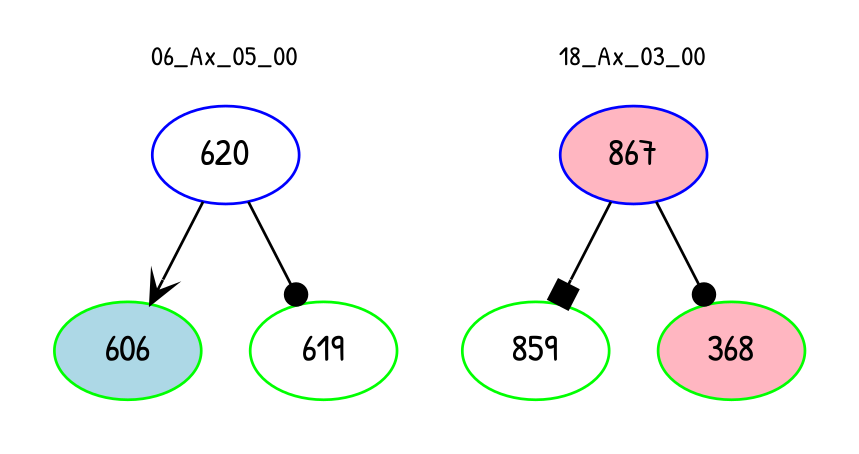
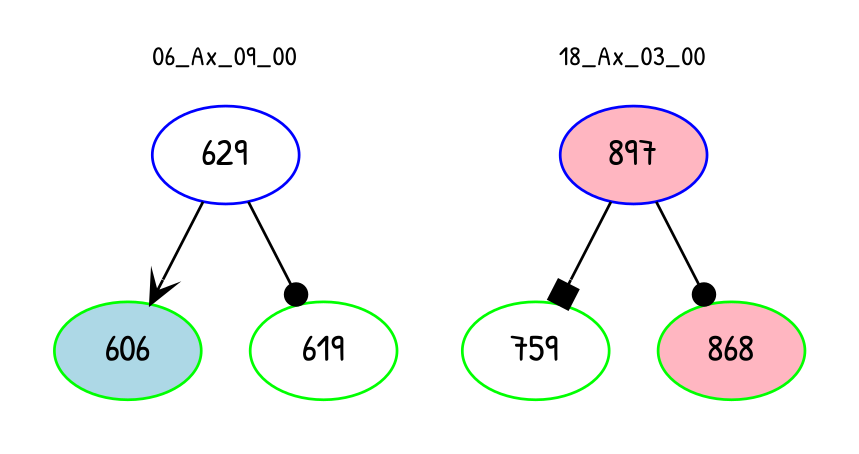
(226, 58) -> (226, 58)
(226, 155) -> (226, 155)
(634, 155) -> (634, 155)
(536, 351) -> (536, 351)
(732, 351) -> (732, 351)
